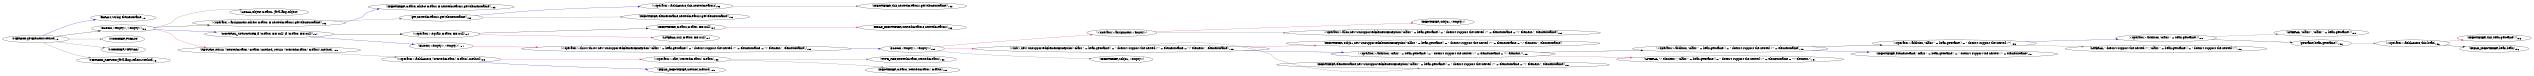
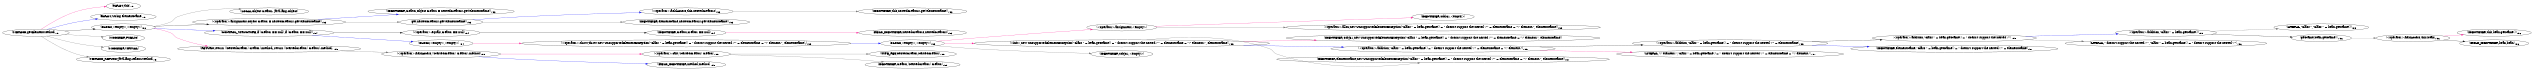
none -> (123, 6)
(686, 38) -> none
